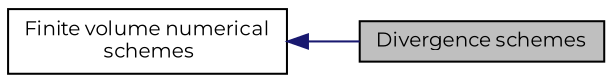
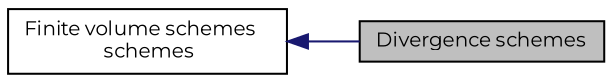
(148, 41) -> (148, 41)
